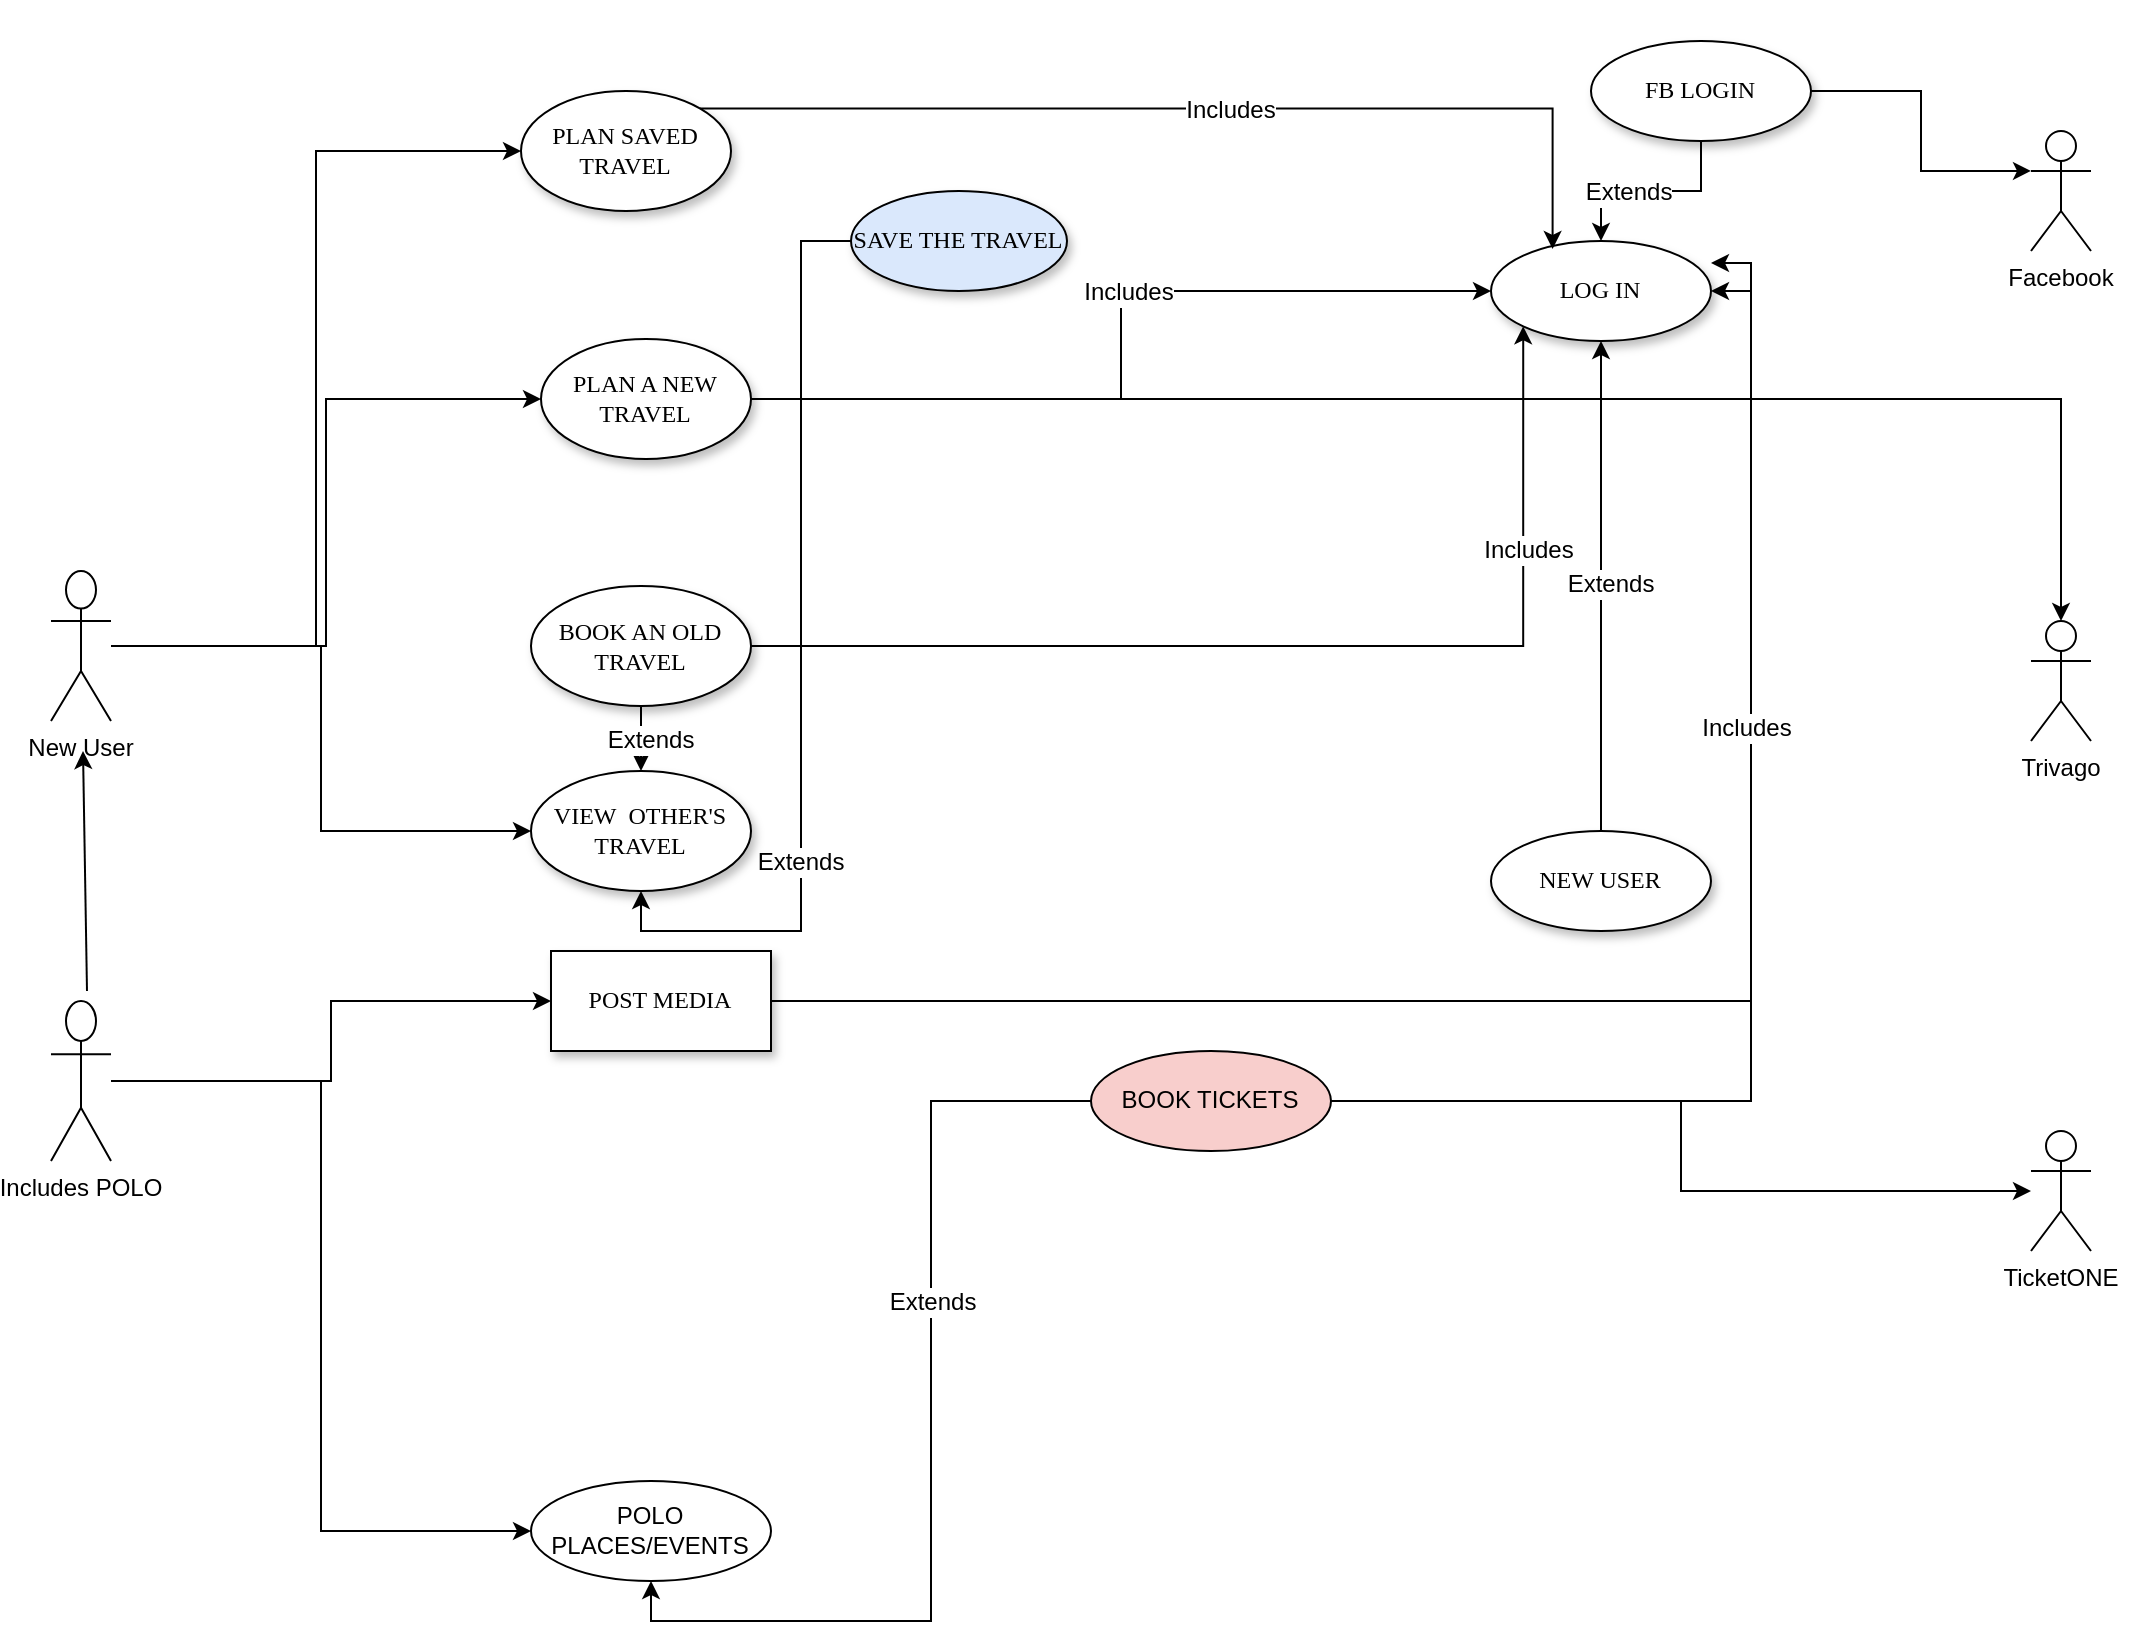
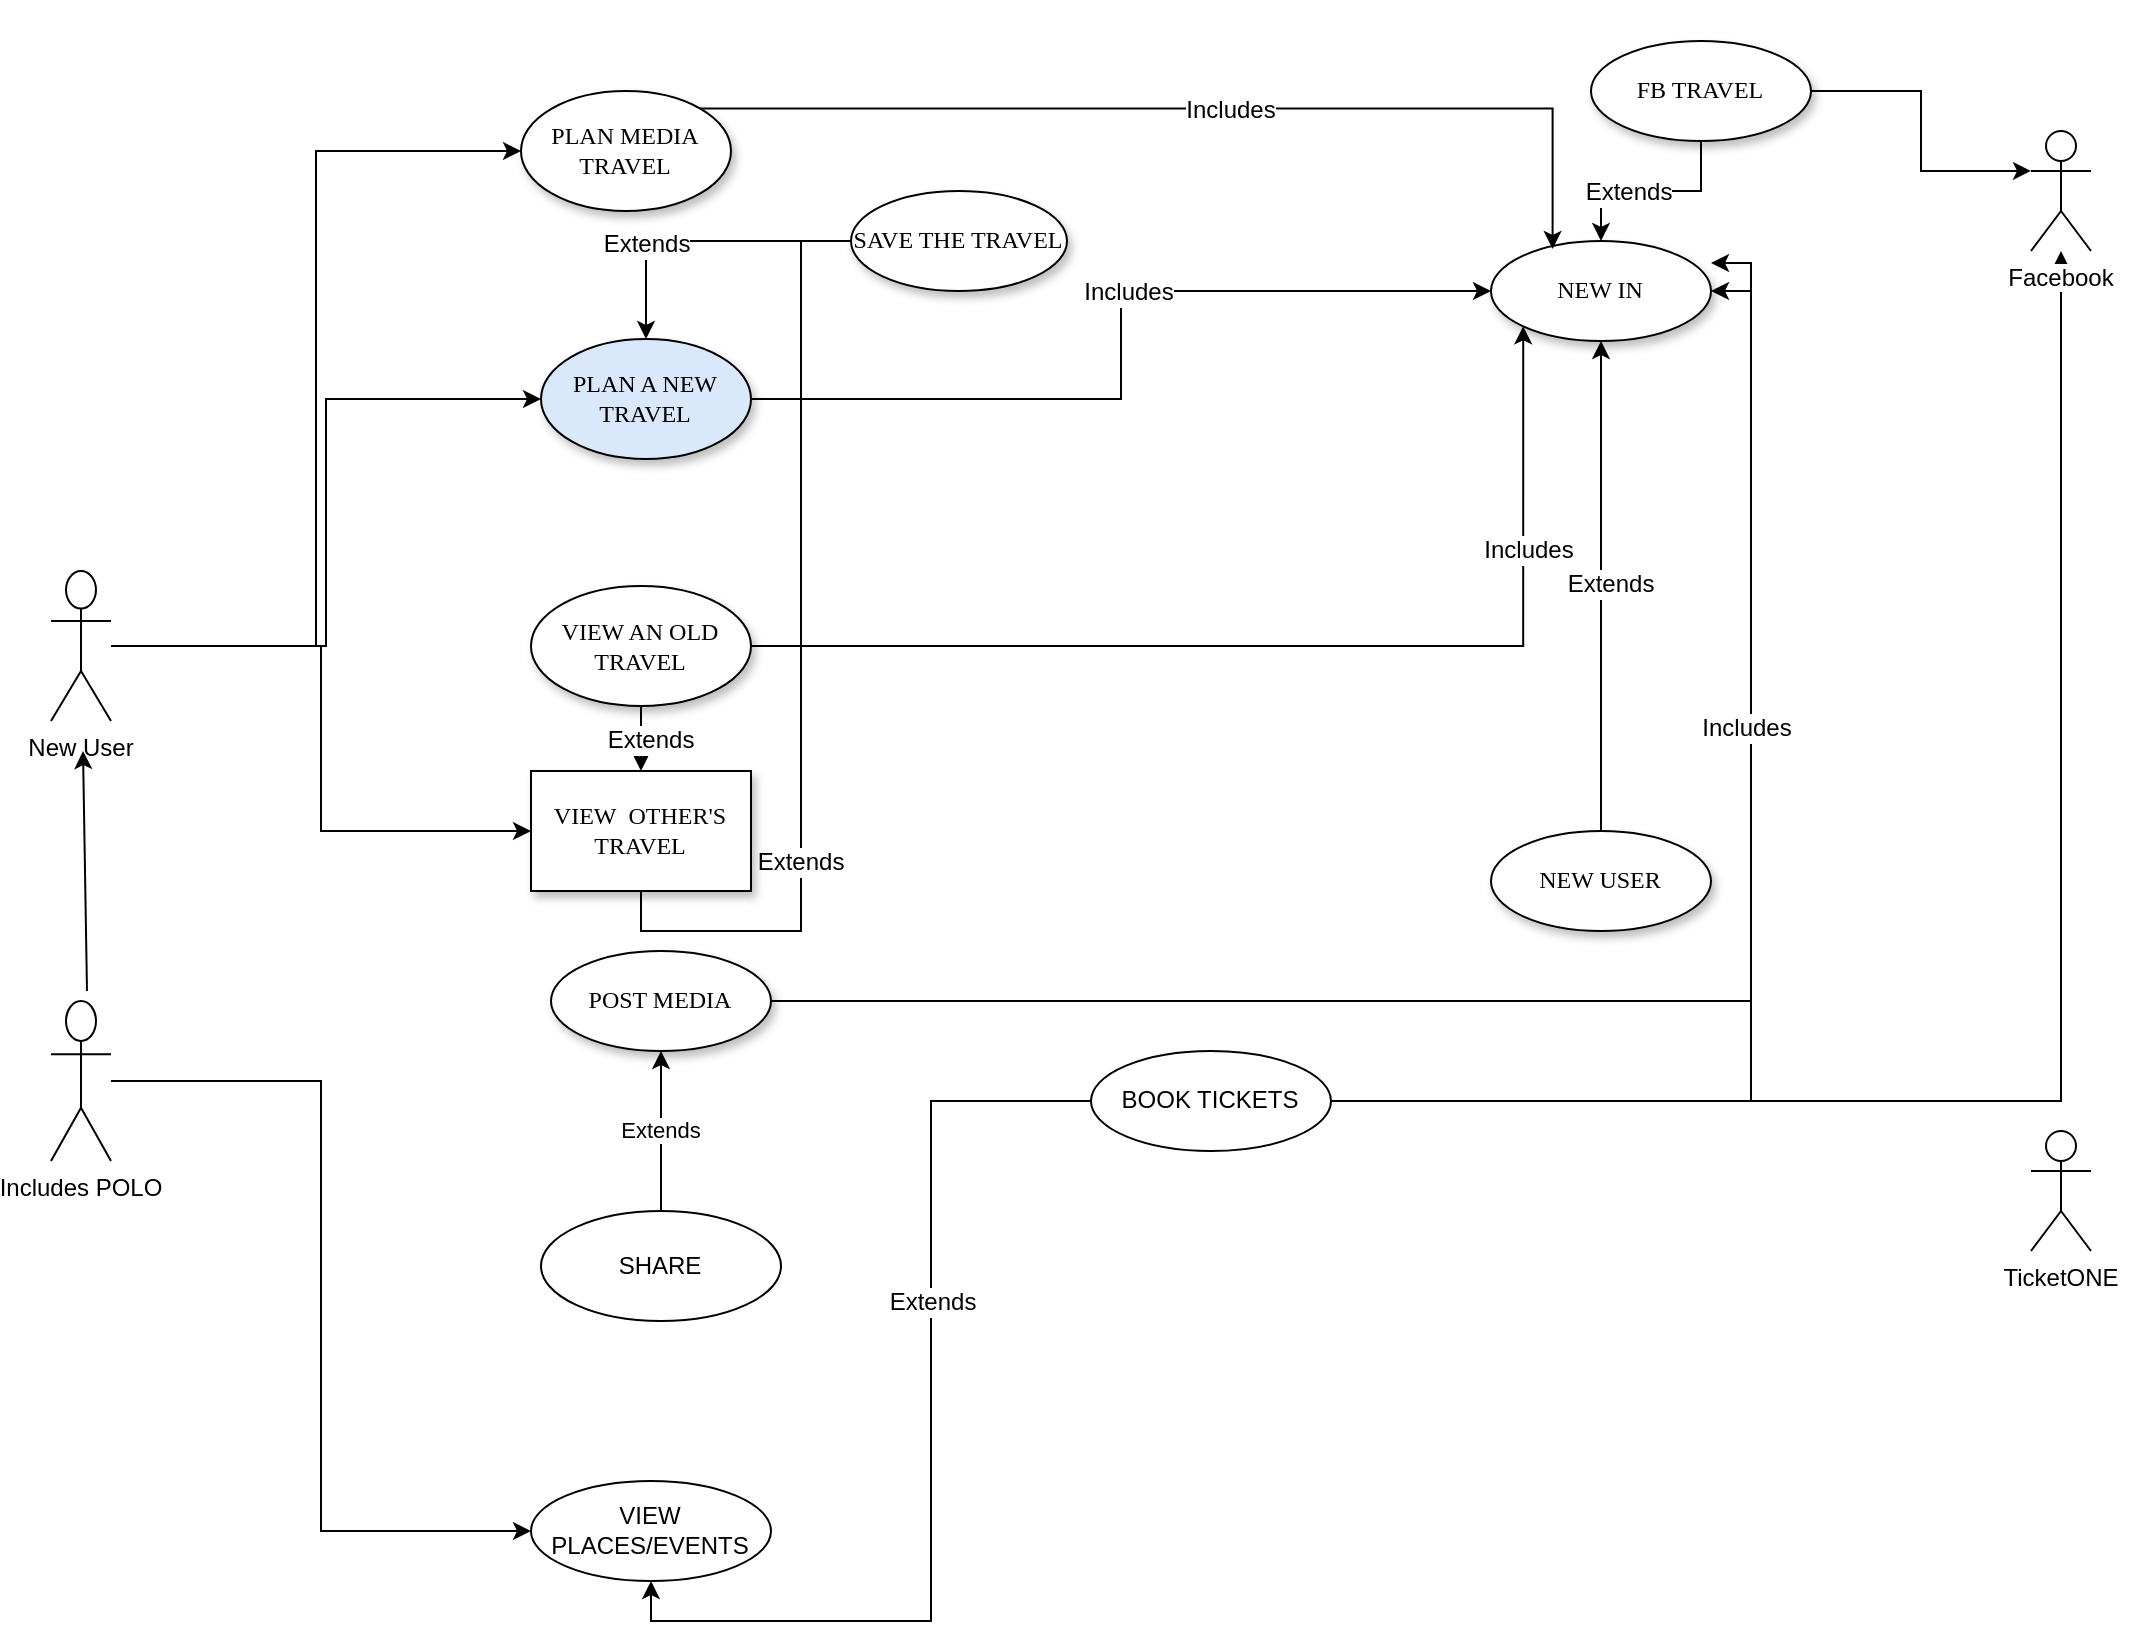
(1701, 91) -> (1701, 91)
(626, 151) -> (626, 151)
none -> (680, 241)
(959, 241) -> (959, 241)
(1601, 291) -> (1601, 291)
(646, 399) -> (646, 399)
(1590, 399) -> none
(641, 647) -> (641, 647)
(2061, 681) -> none
(641, 831) -> (641, 831)
(641, 906) -> (641, 900)
(391, 1001) -> none
(661, 1001) -> (661, 1001)
(1211, 1101) -> (1211, 1101)
none -> (661, 1138)
(1806, 1191) -> (2061, 1058)
none -> (661, 1266)
(651, 1531) -> (651, 1531)
